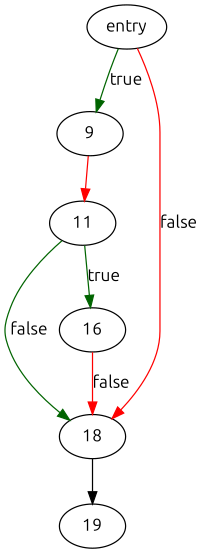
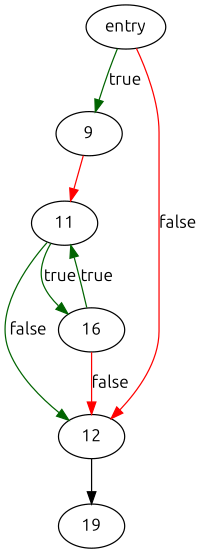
none -> (81, 282)
(93, 437) -> (92, 437)
